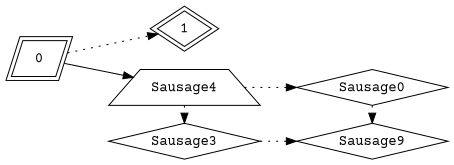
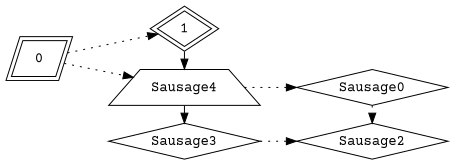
none -> (184, 55)
(94, 69) -> (94, 69)
(184, 109) -> (184, 109)
(372, 141) -> (372, 141)
